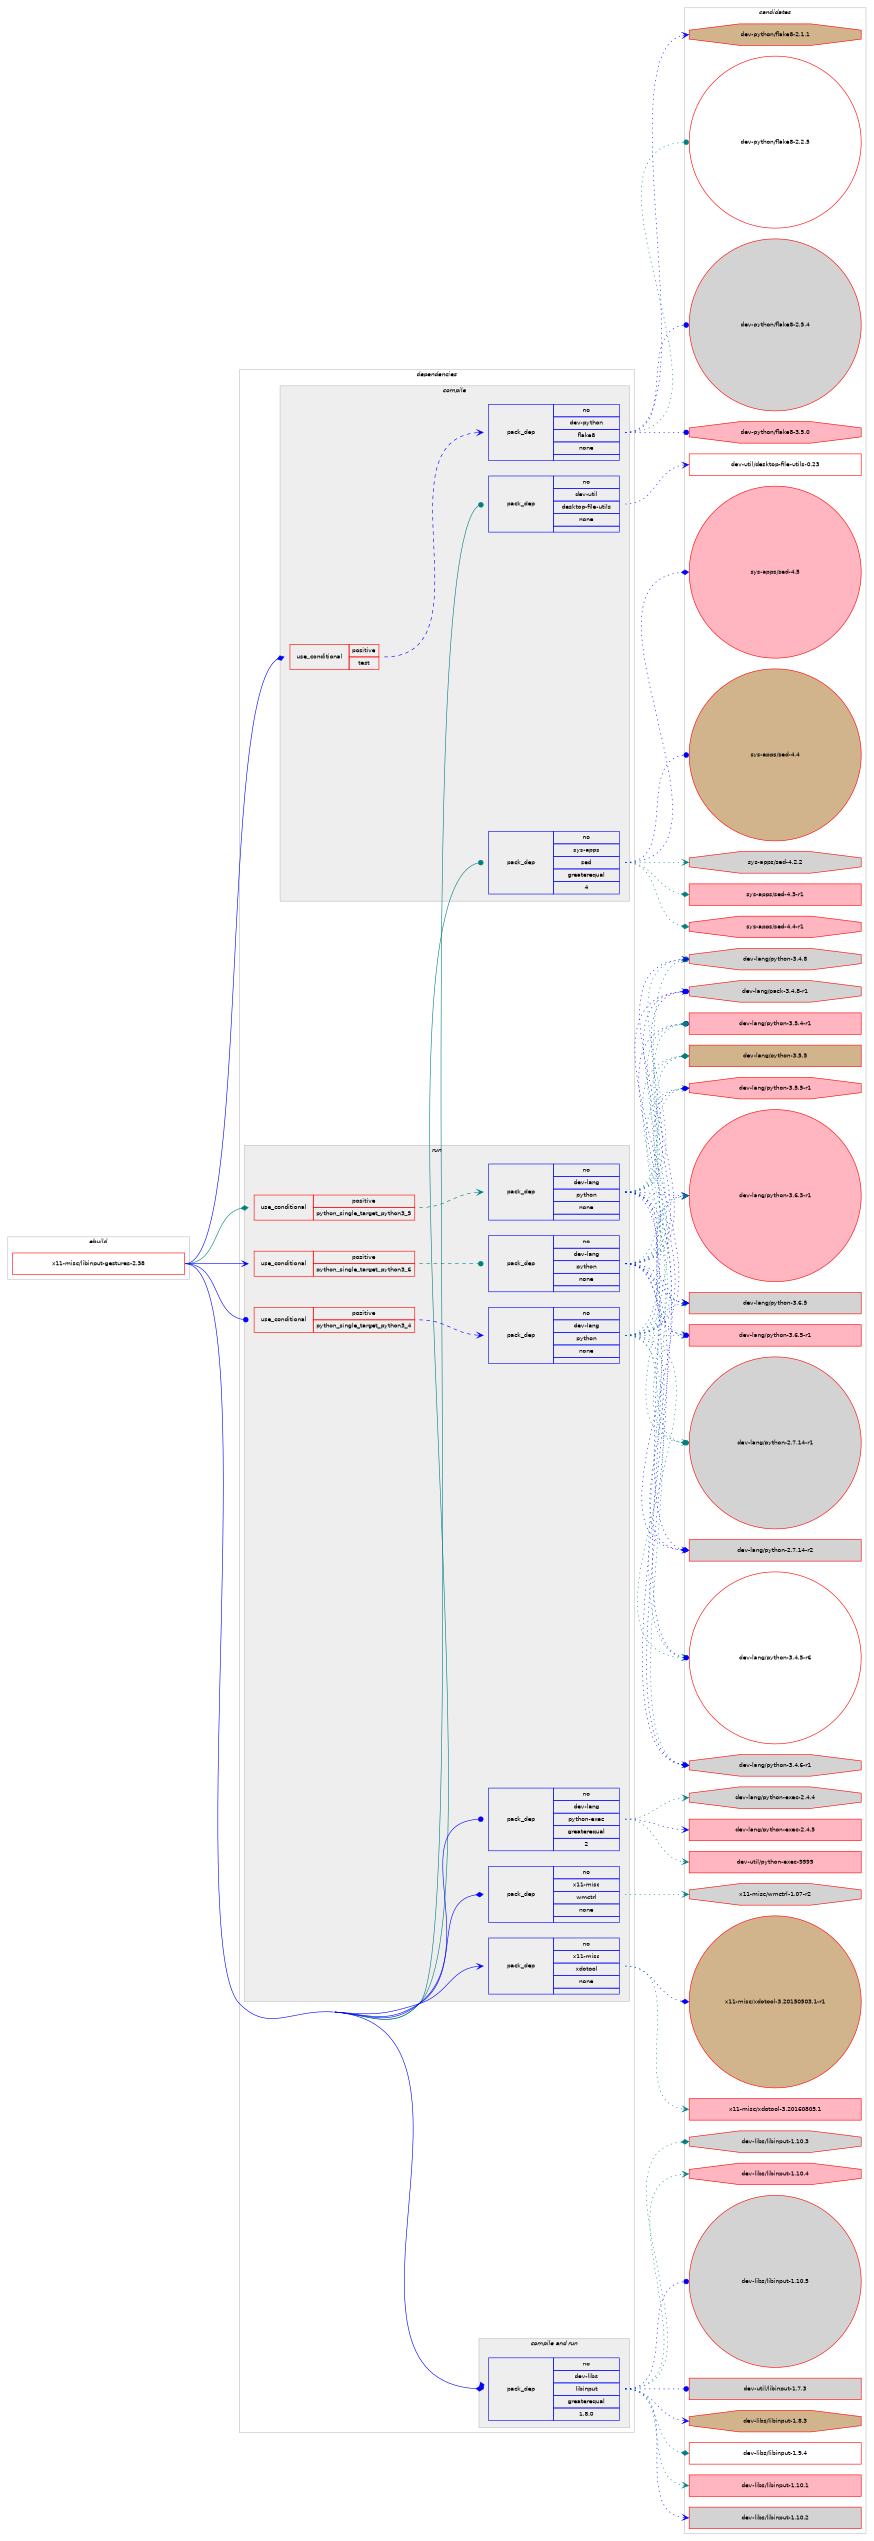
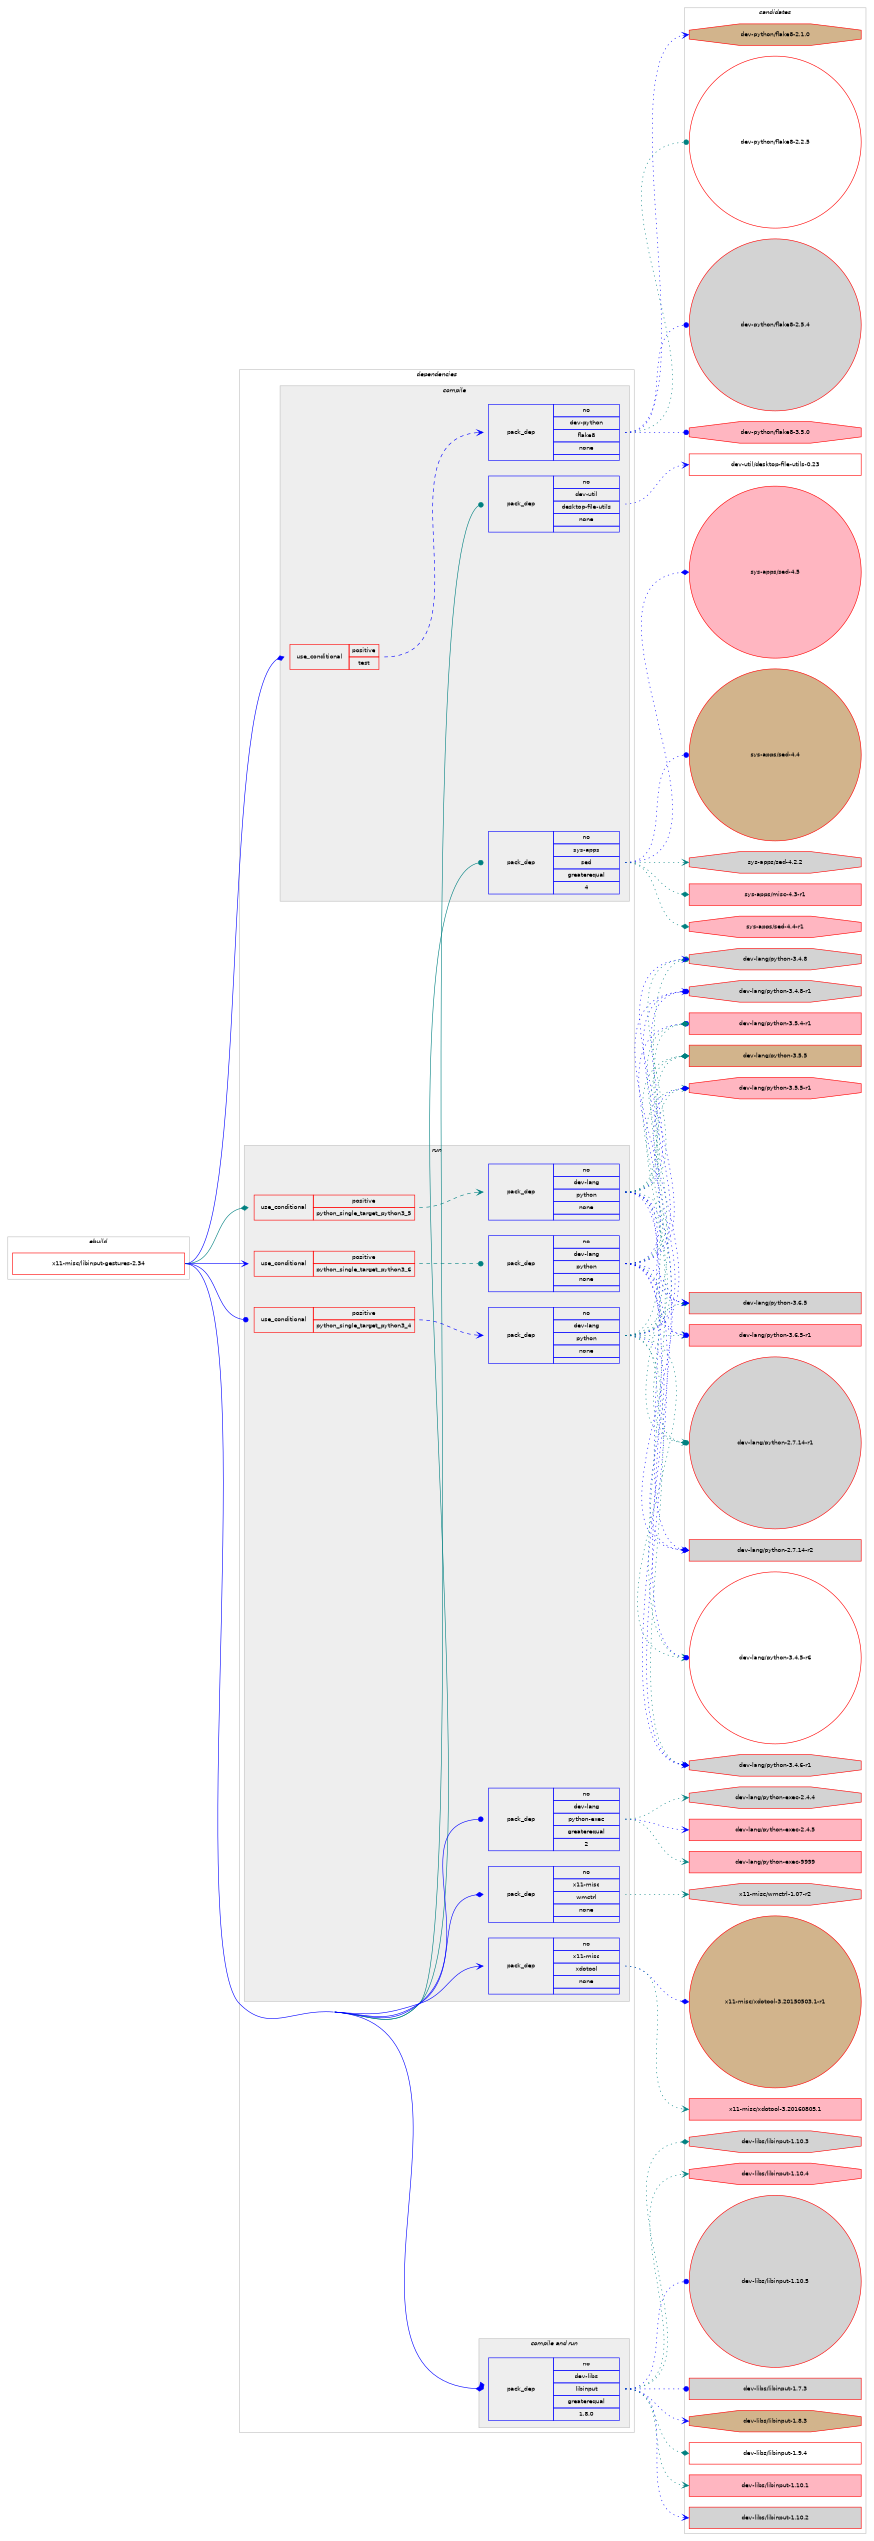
(775, 35) -> (775, 35)
(775, 895) -> (775, 895)
(775, 991) -> (775, 991)
(775, 1196) -> none
(99, 1264) -> (99, 1264)
(775, 1862) -> (775, 1862)
(775, 2389) -> (775, 2389)
